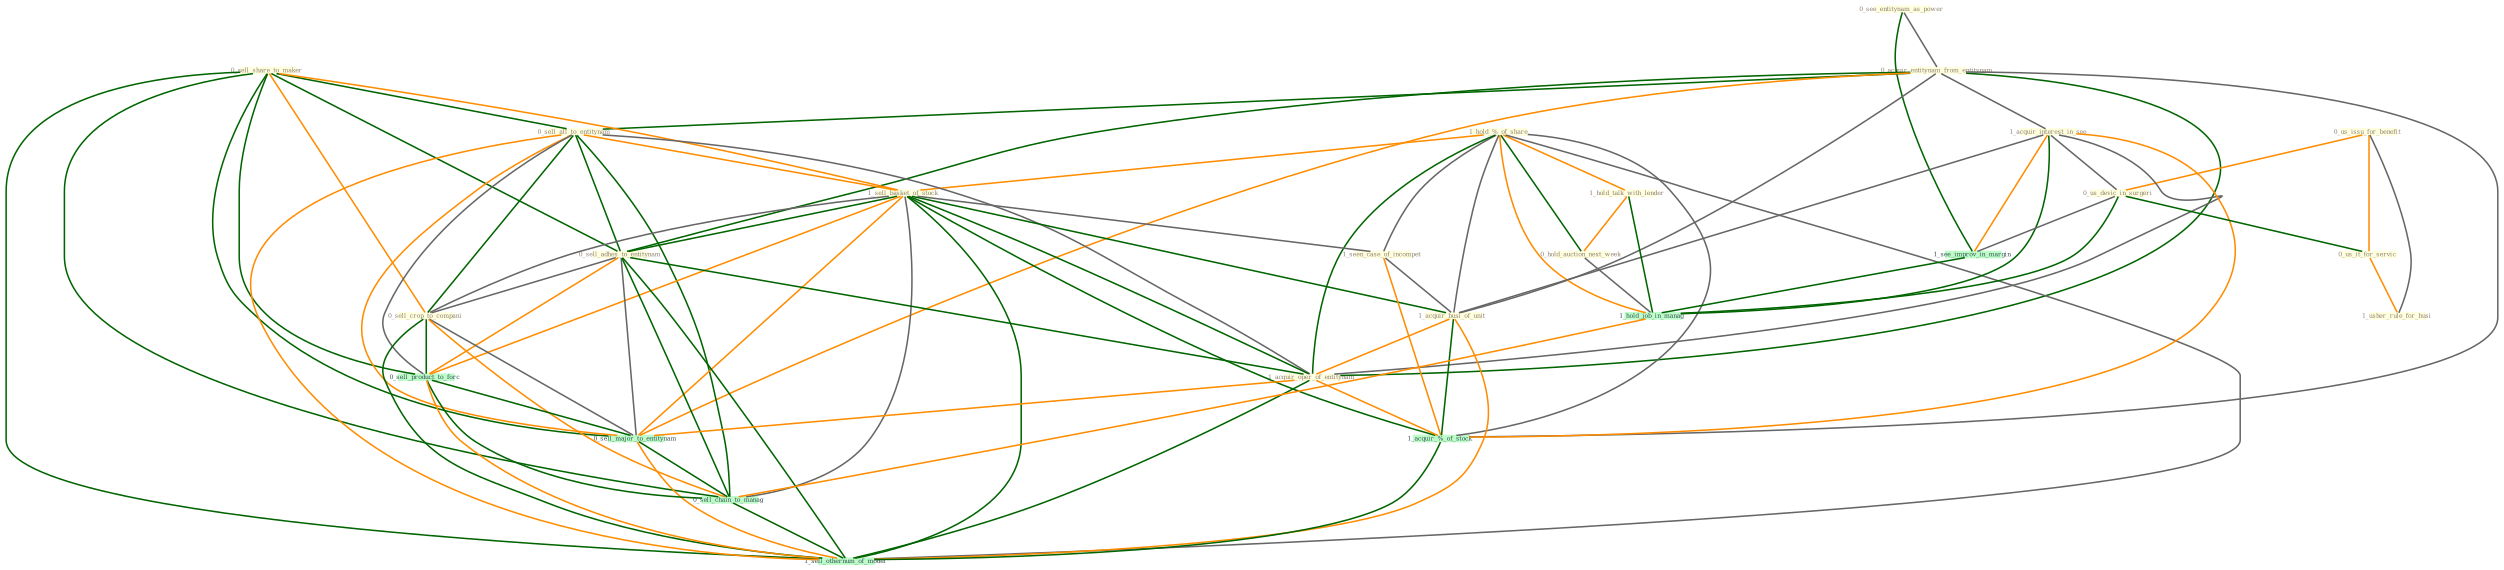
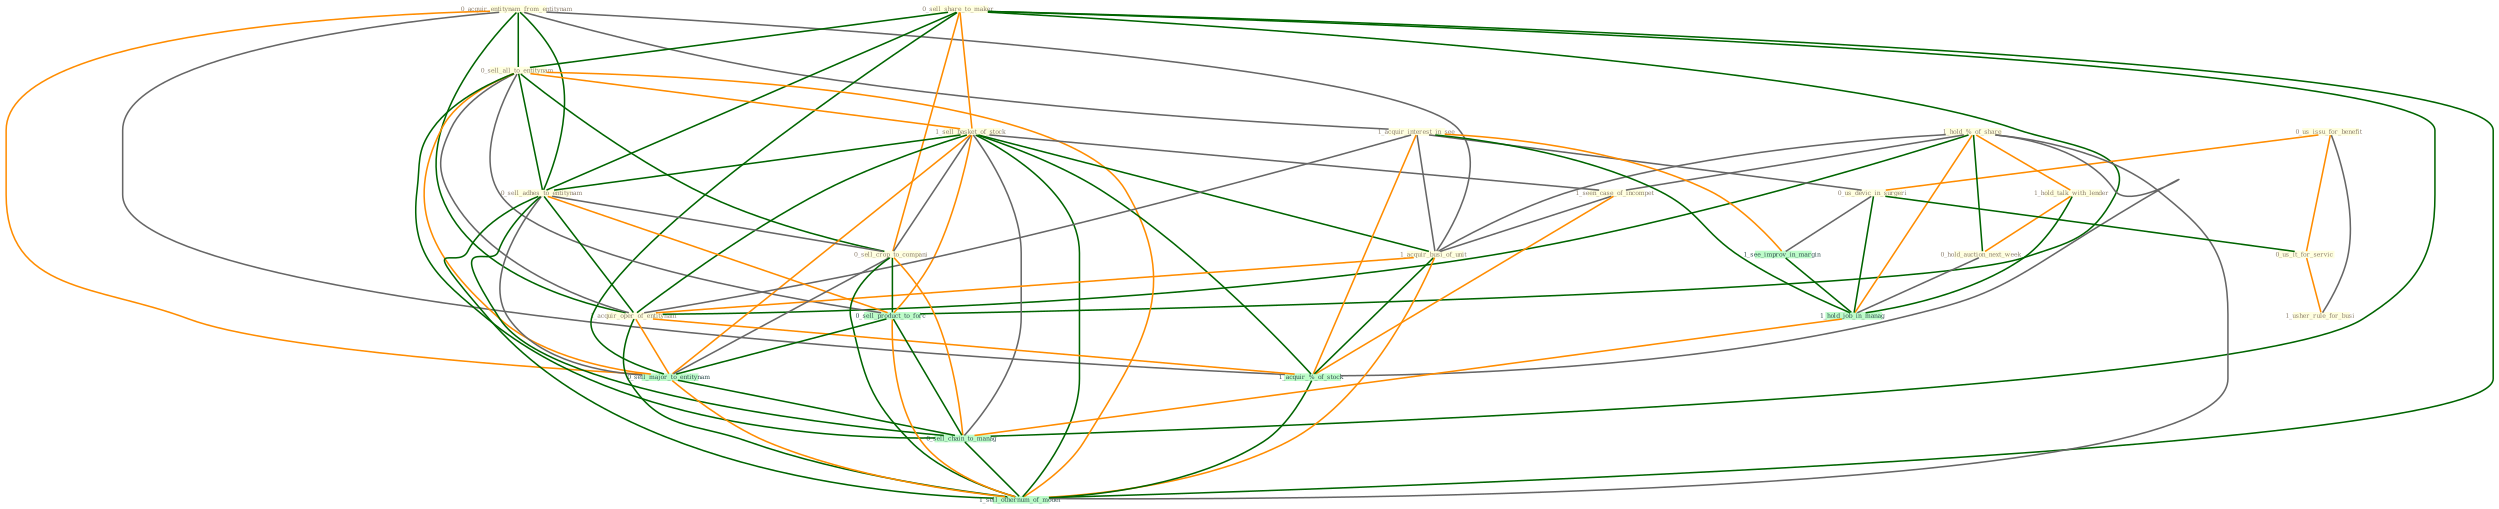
(1903, 9) -> none
(1202, 163) -> none
